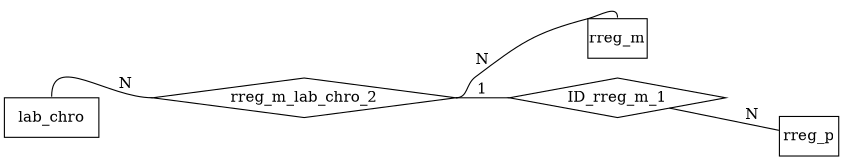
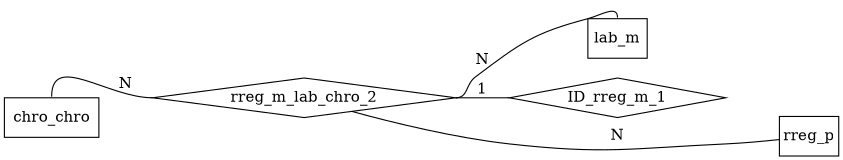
(618, 38) -> (618, 38)
(52, 118) -> (52, 118)
(724, 119) -> (564, 149)
